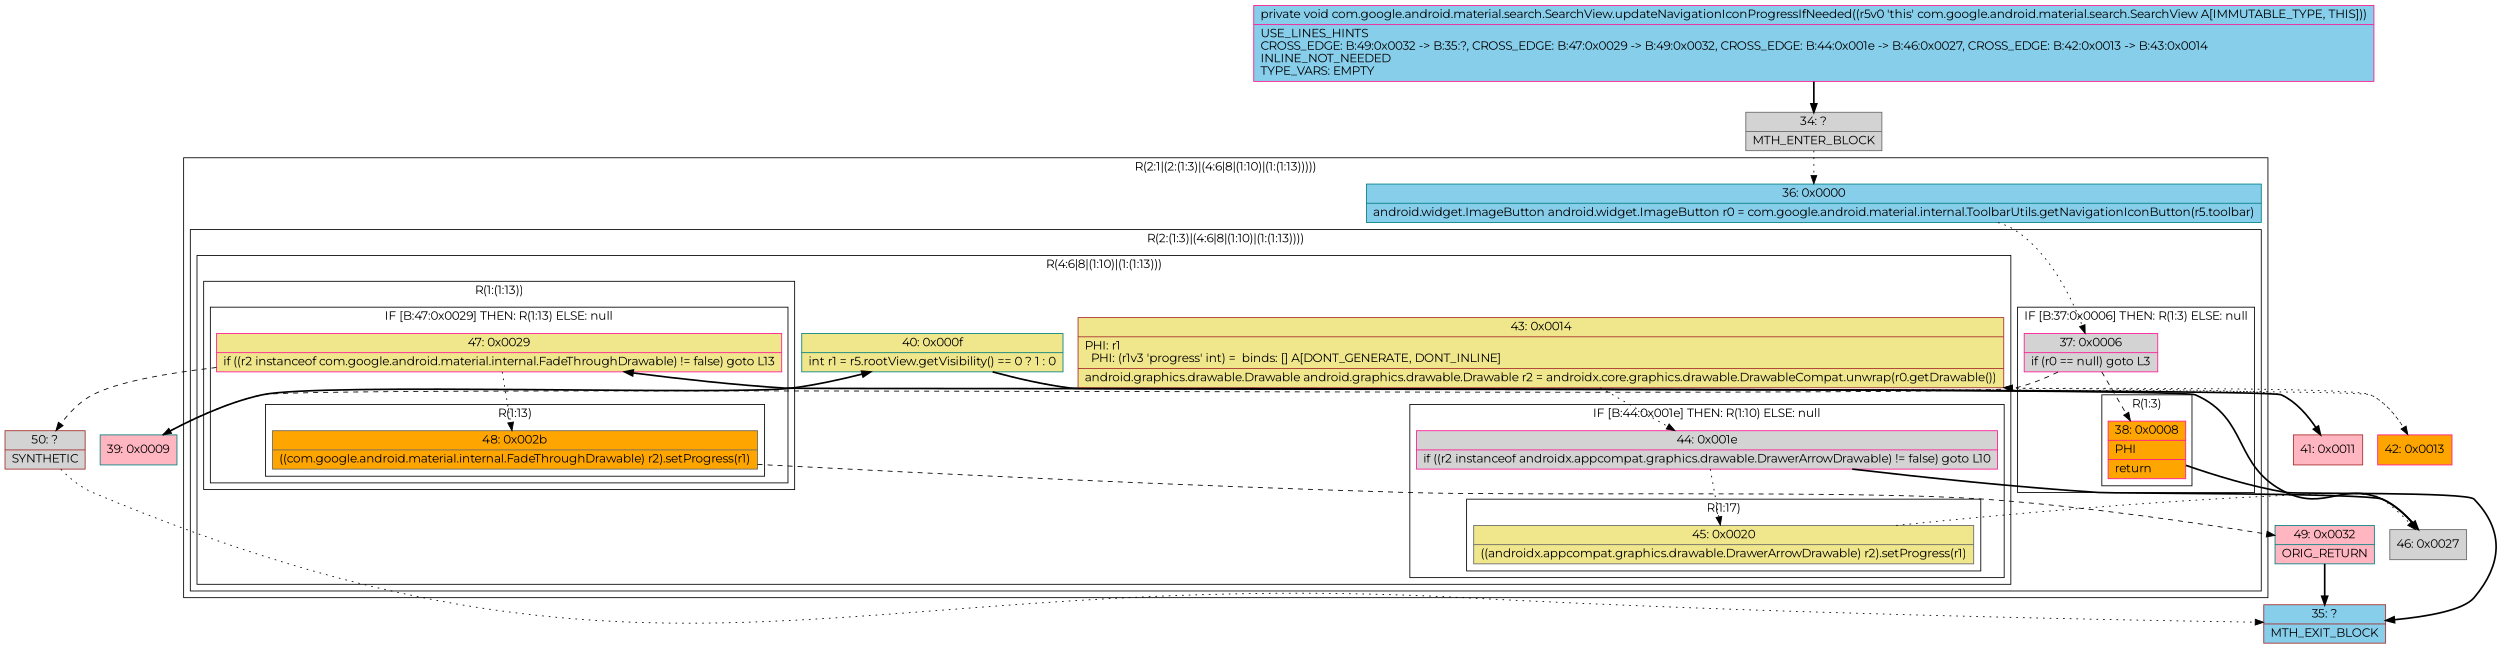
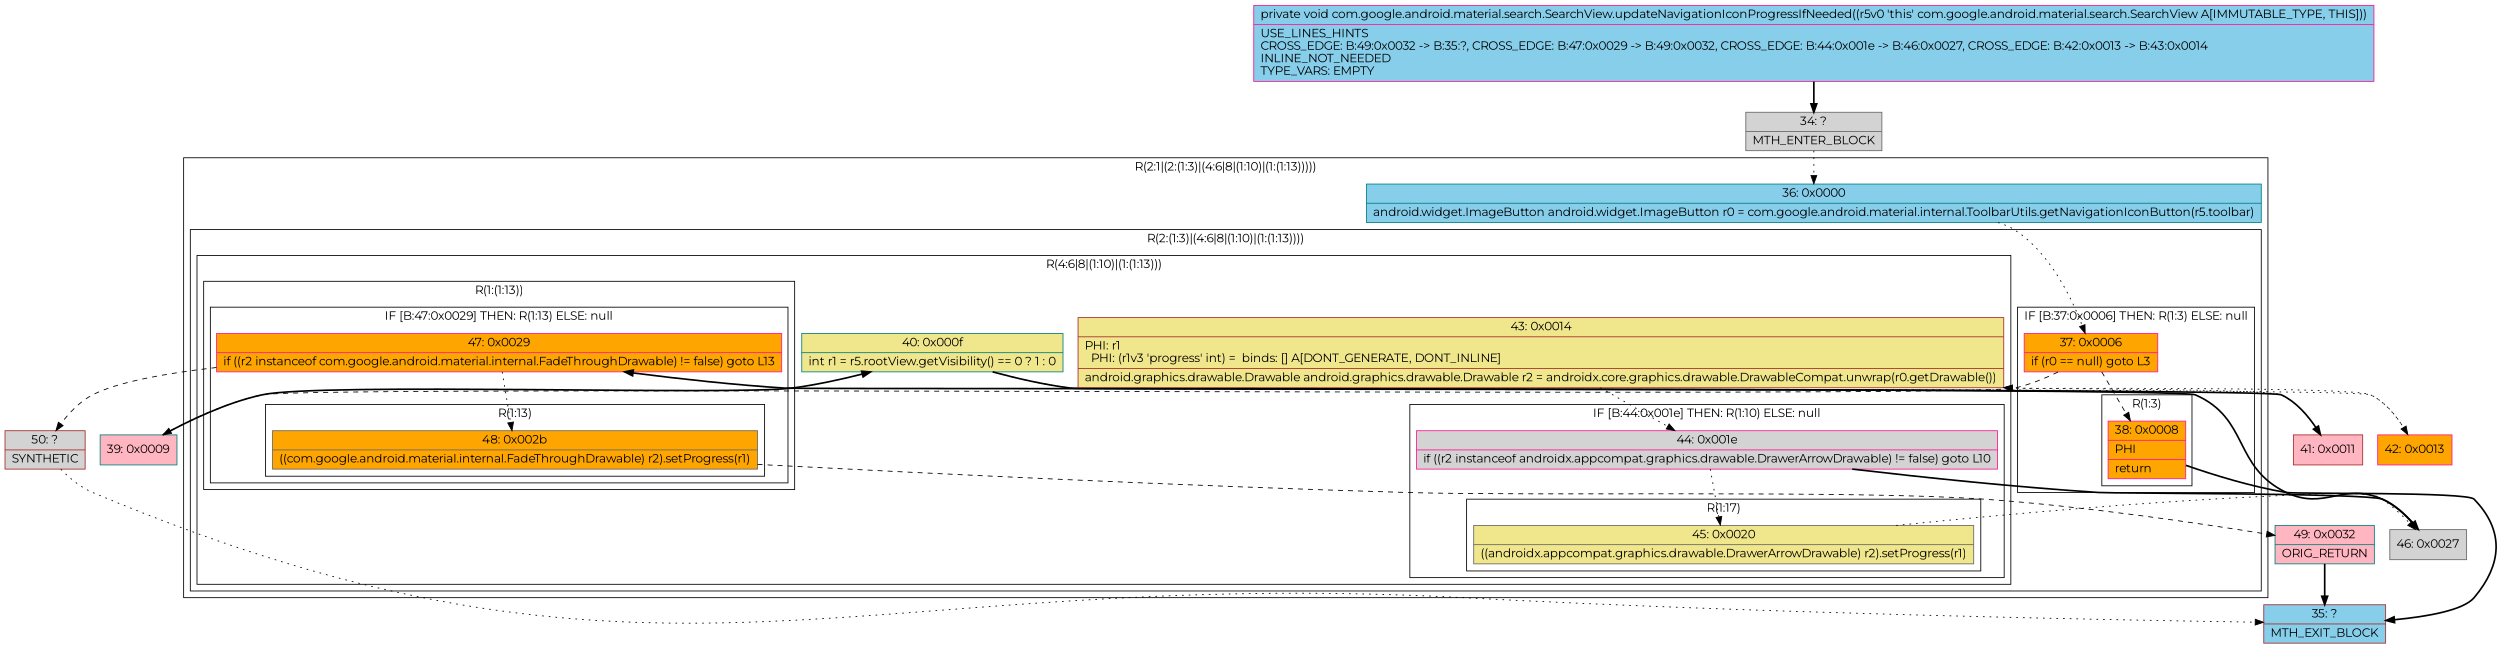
(499, 353) -> (499, 353)
(2091, 353) -> (2091, 353)
